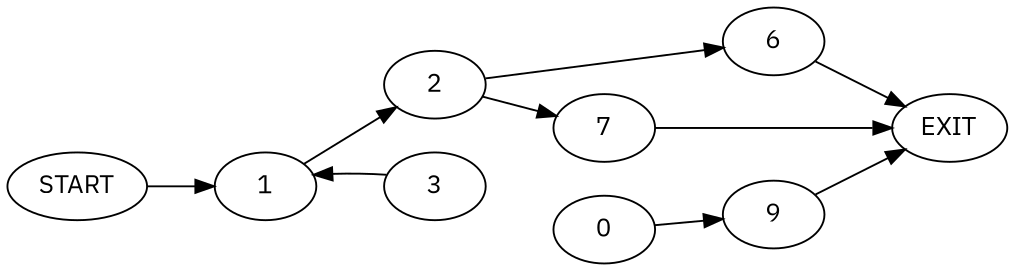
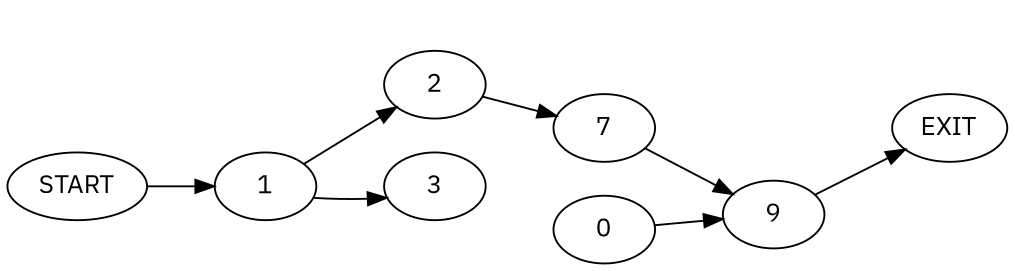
(774, 41) -> none
(764, 128) -> (681, 167)
(360, 174) -> (341, 199)
